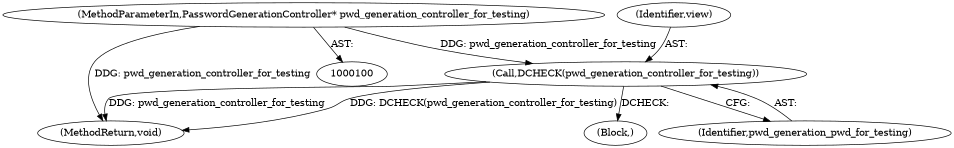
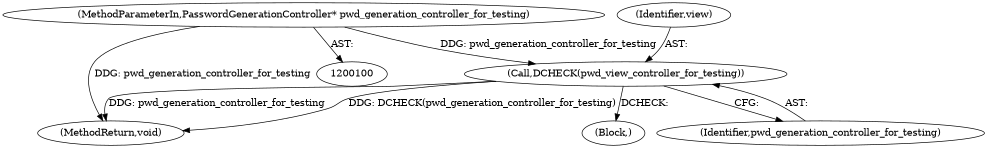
(352, 74) -> (352, 74)
(626, 74) -> (626, 74)
(805, 133) -> (821, 133)
